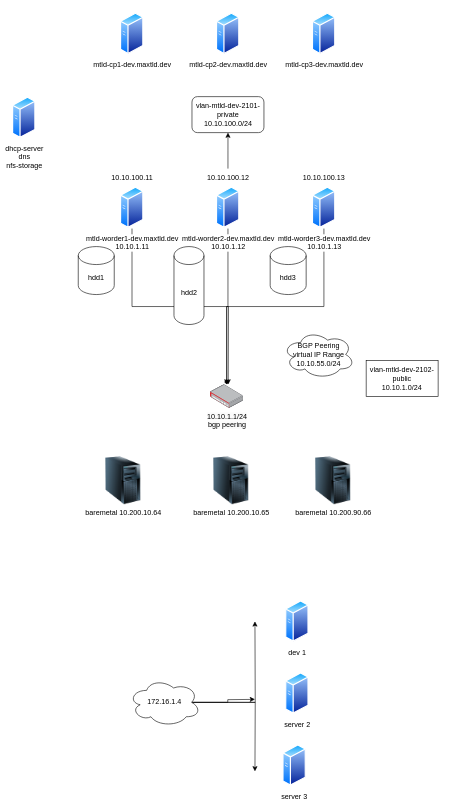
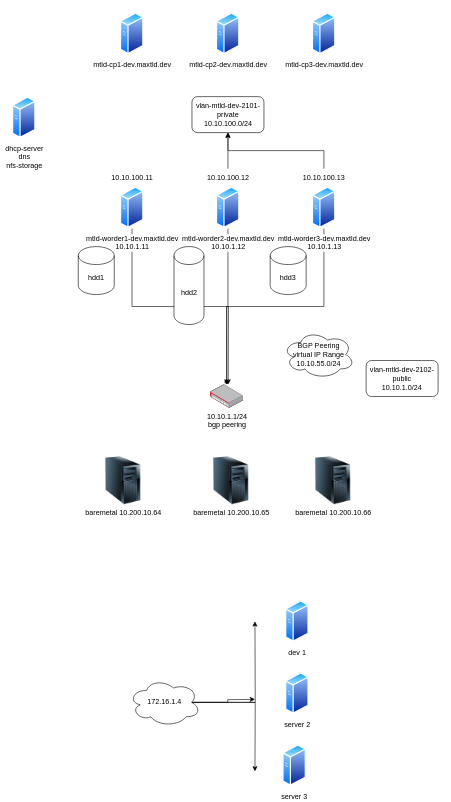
none -> (286, 150)
(402, 378) -> (402, 378)
(334, 513) -> (334, 513)
